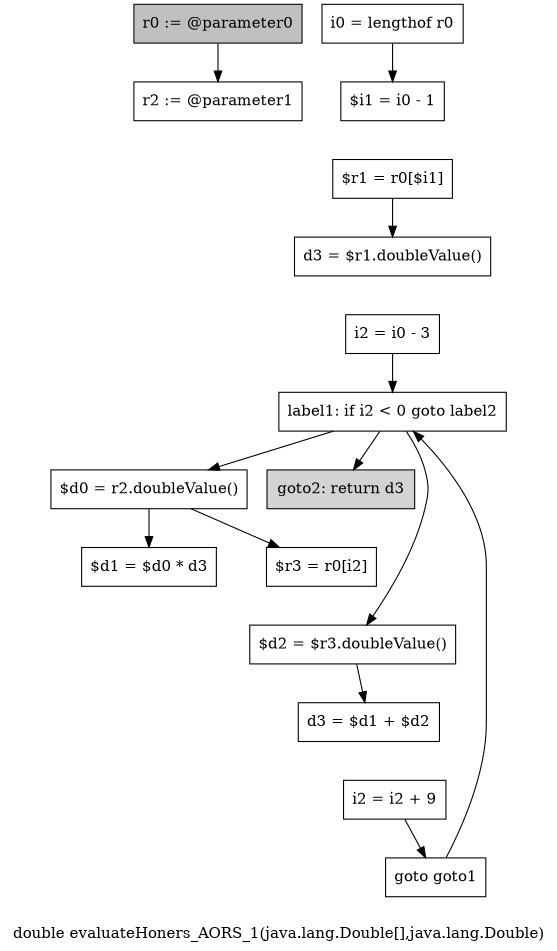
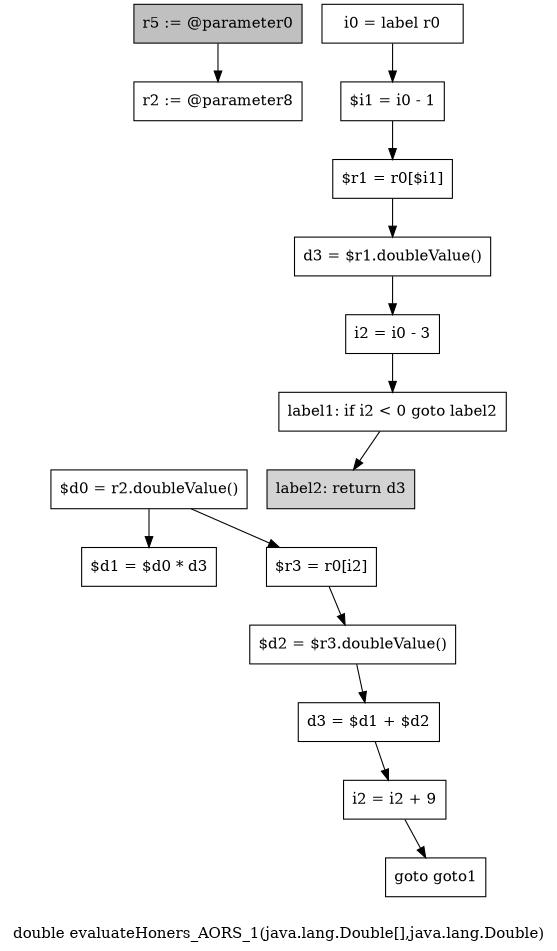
(218, 24) -> (218, 24)
(393, 24) -> (393, 24)
(218, 101) -> (218, 101)
none -> (393, 135)
none -> (393, 290)
(276, 449) -> none
(341, 489) -> (341, 489)
(420, 527) -> (335, 601)
(486, 642) -> none
none -> (380, 756)
